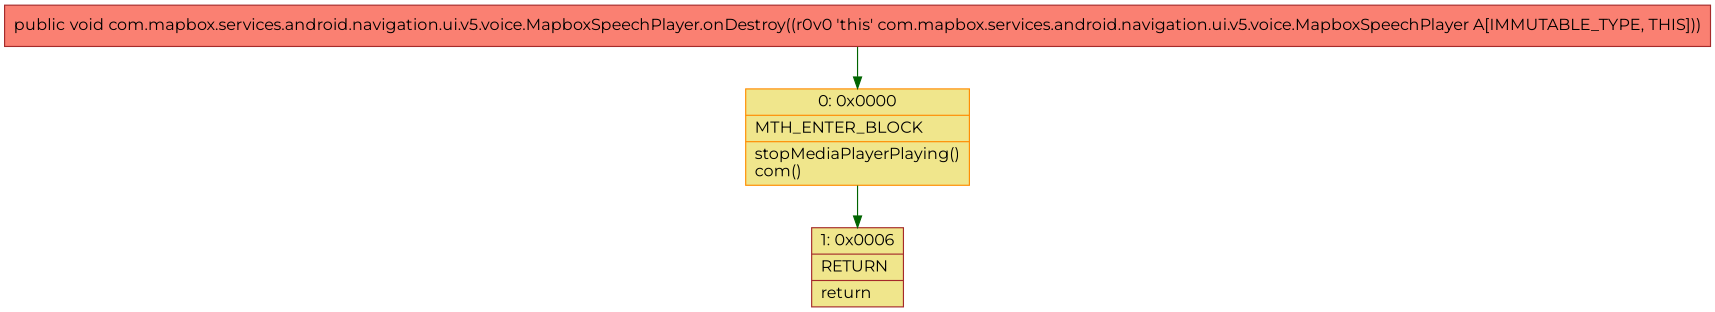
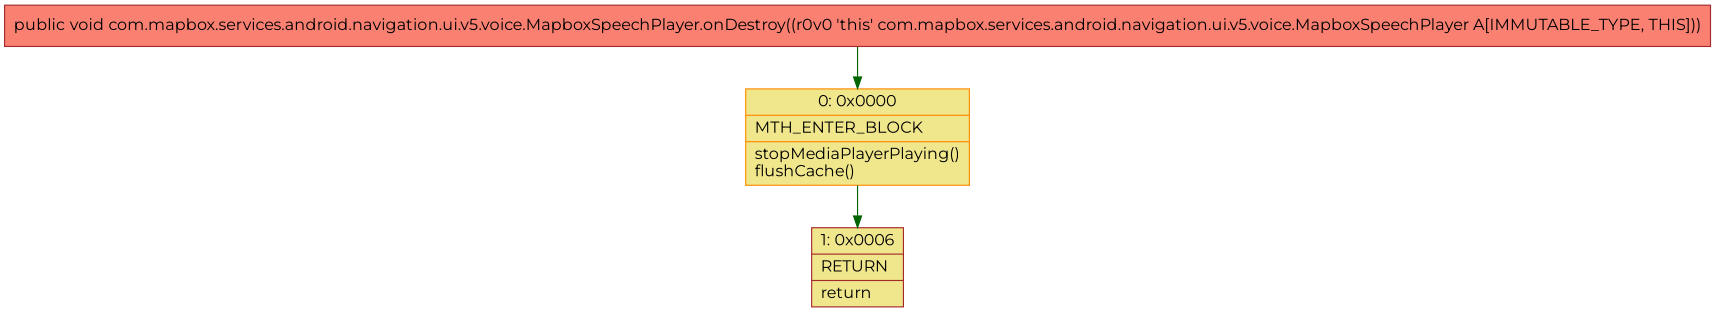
(778, 172) -> (805, 172)
